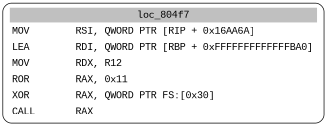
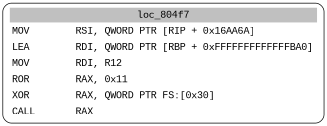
(67, 63) -> (67, 63)
